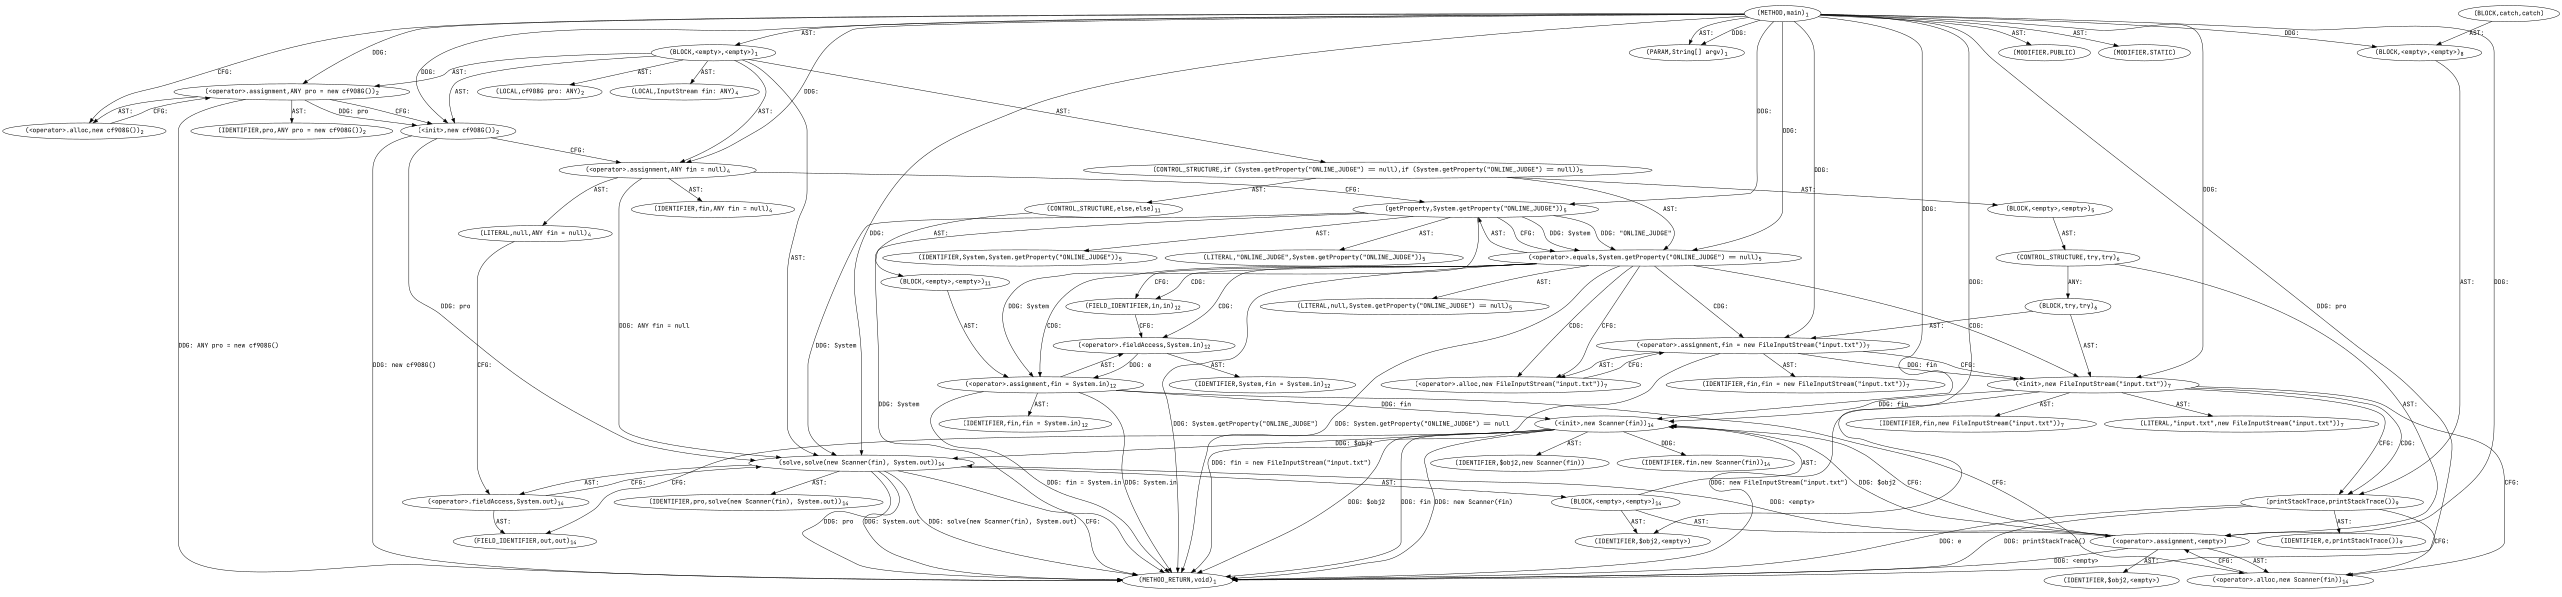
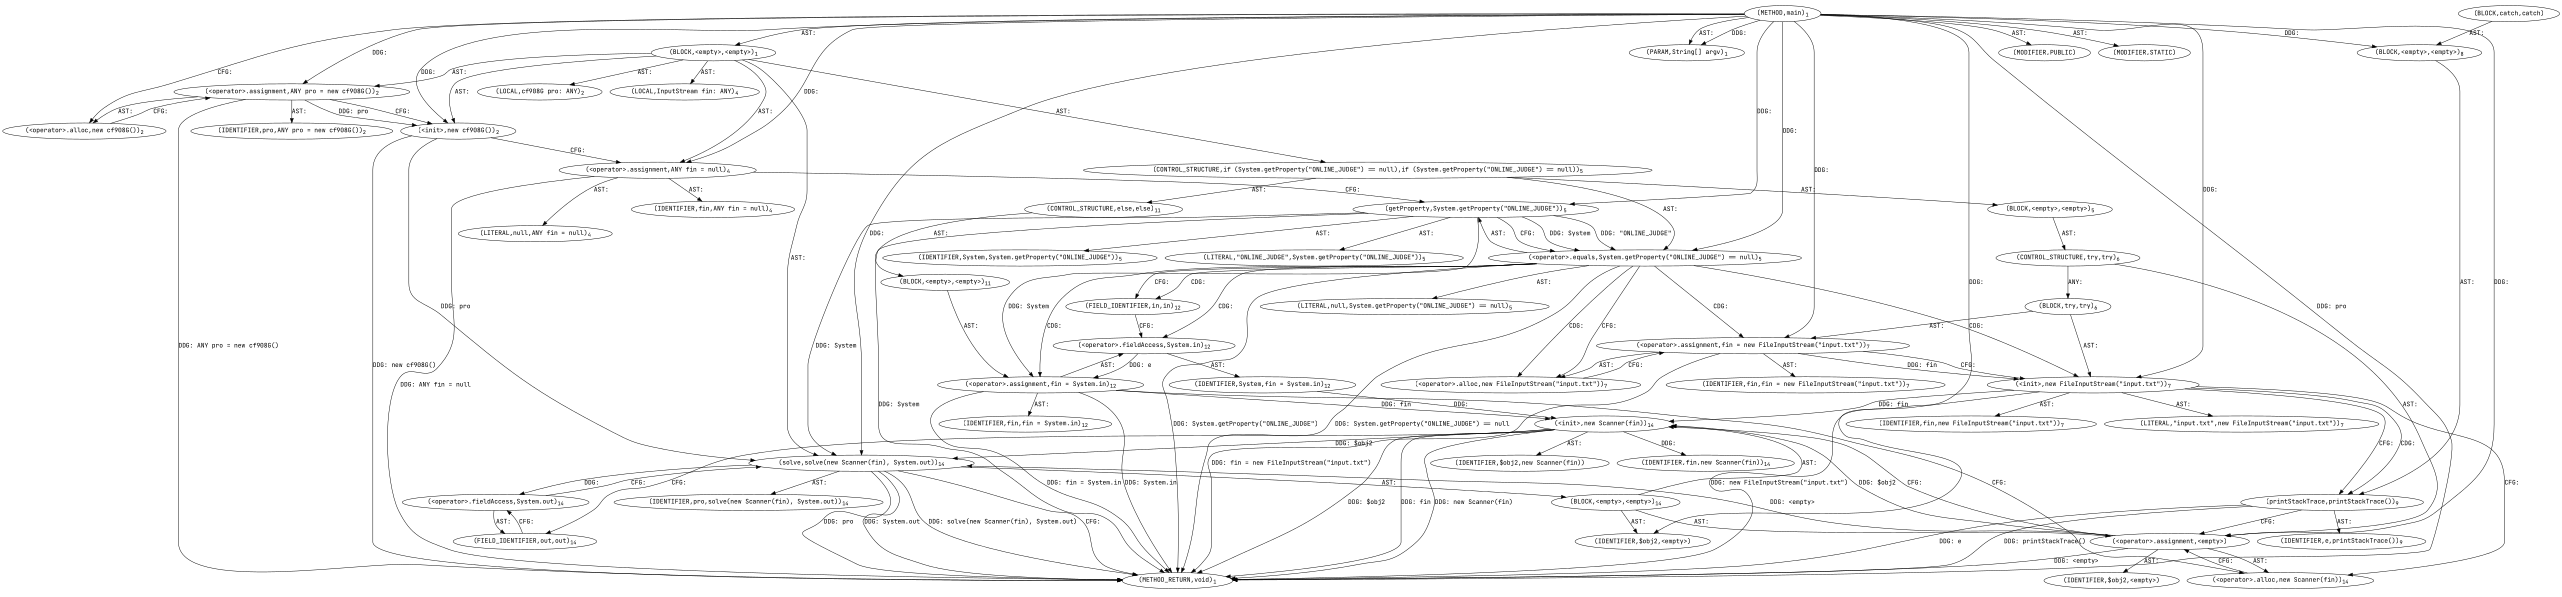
(1922, 338) -> (1434, 405)
(477, 358) -> (518, 523)
(619, 379) -> (505, 559)
(594, 483) -> (594, 483)
(2424, 554) -> (2253, 521)
